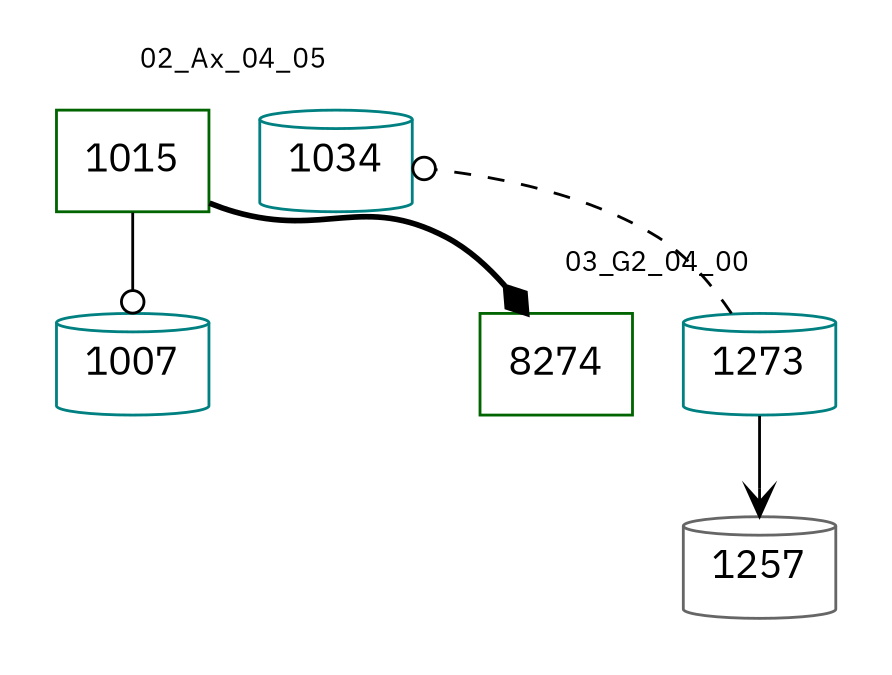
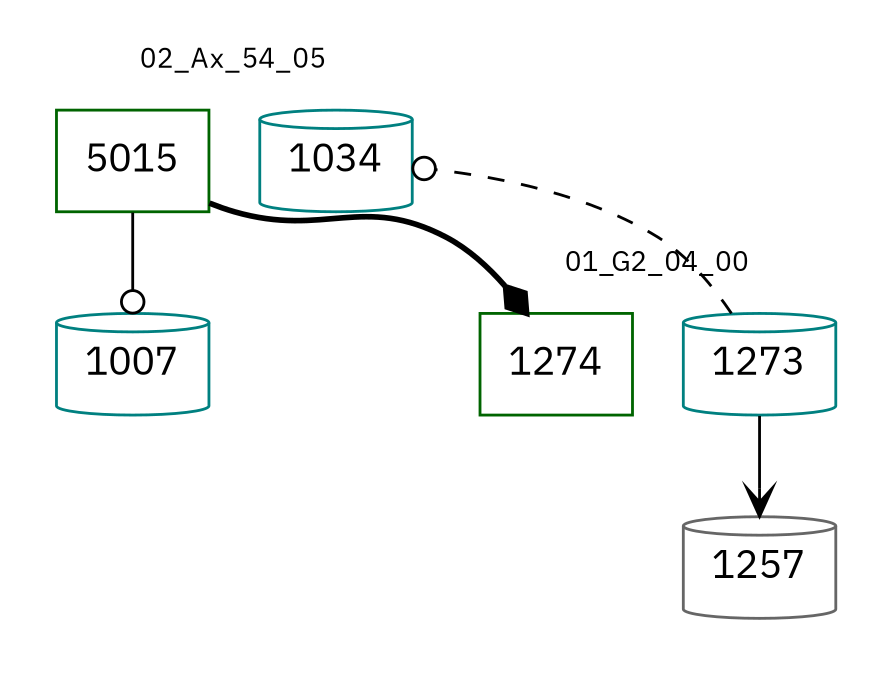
(234, 61) -> (234, 61)
(133, 161) -> (133, 161)
(658, 264) -> (658, 264)
(556, 364) -> (556, 364)
